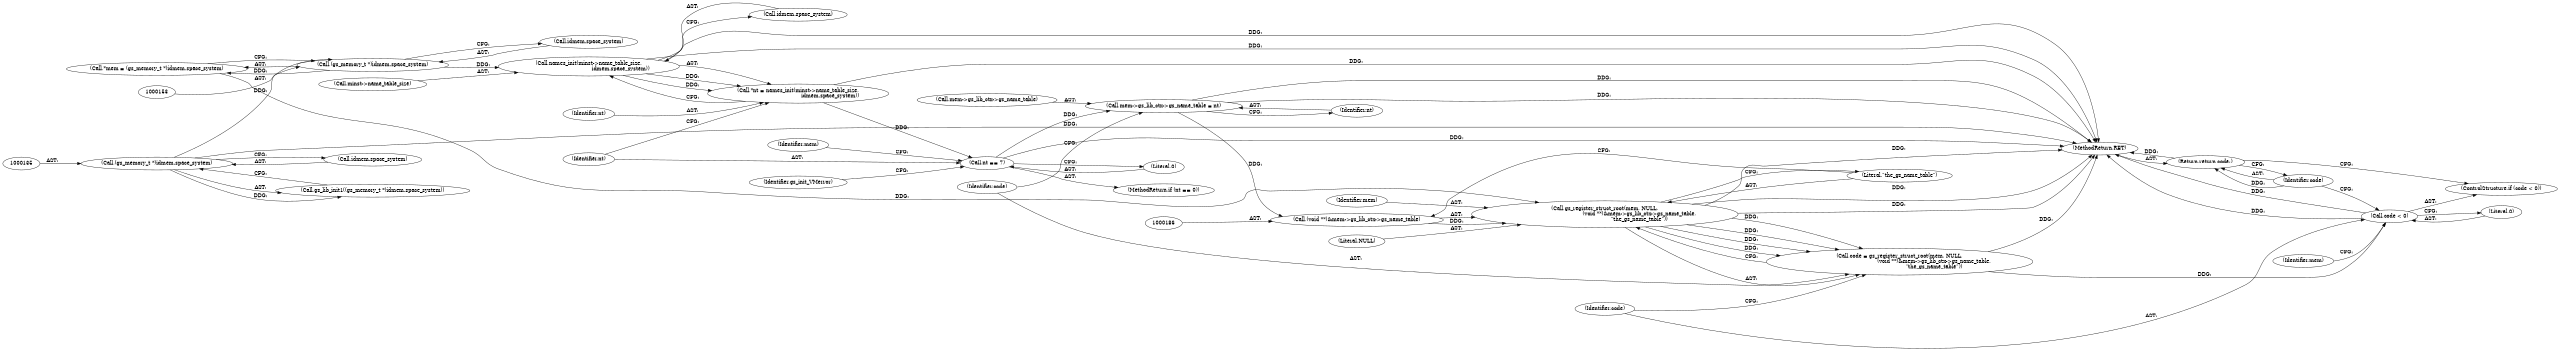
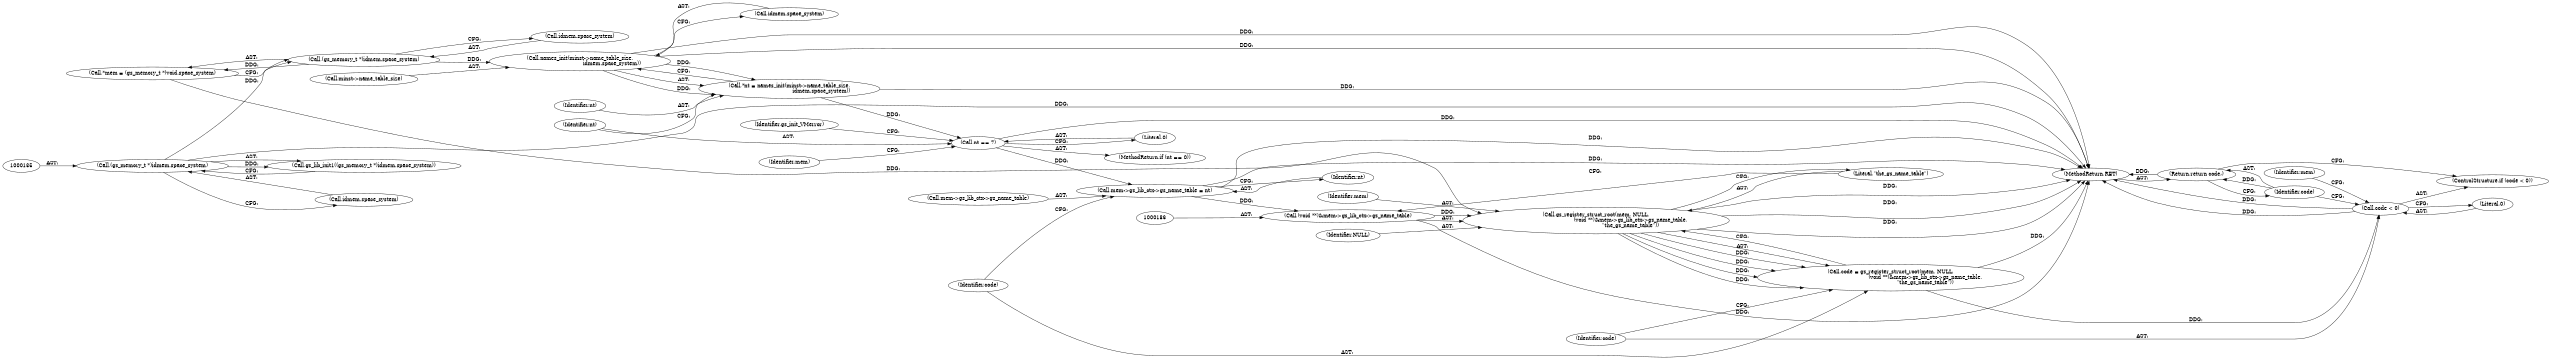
(157, 69) -> (152, 73)
(157, 92) -> none
(1357, 241) -> (1348, 236)
none -> (1778, 319)
